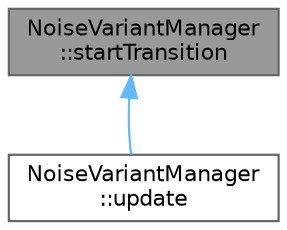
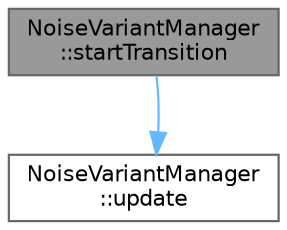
(129, 126) -> (158, 104)
